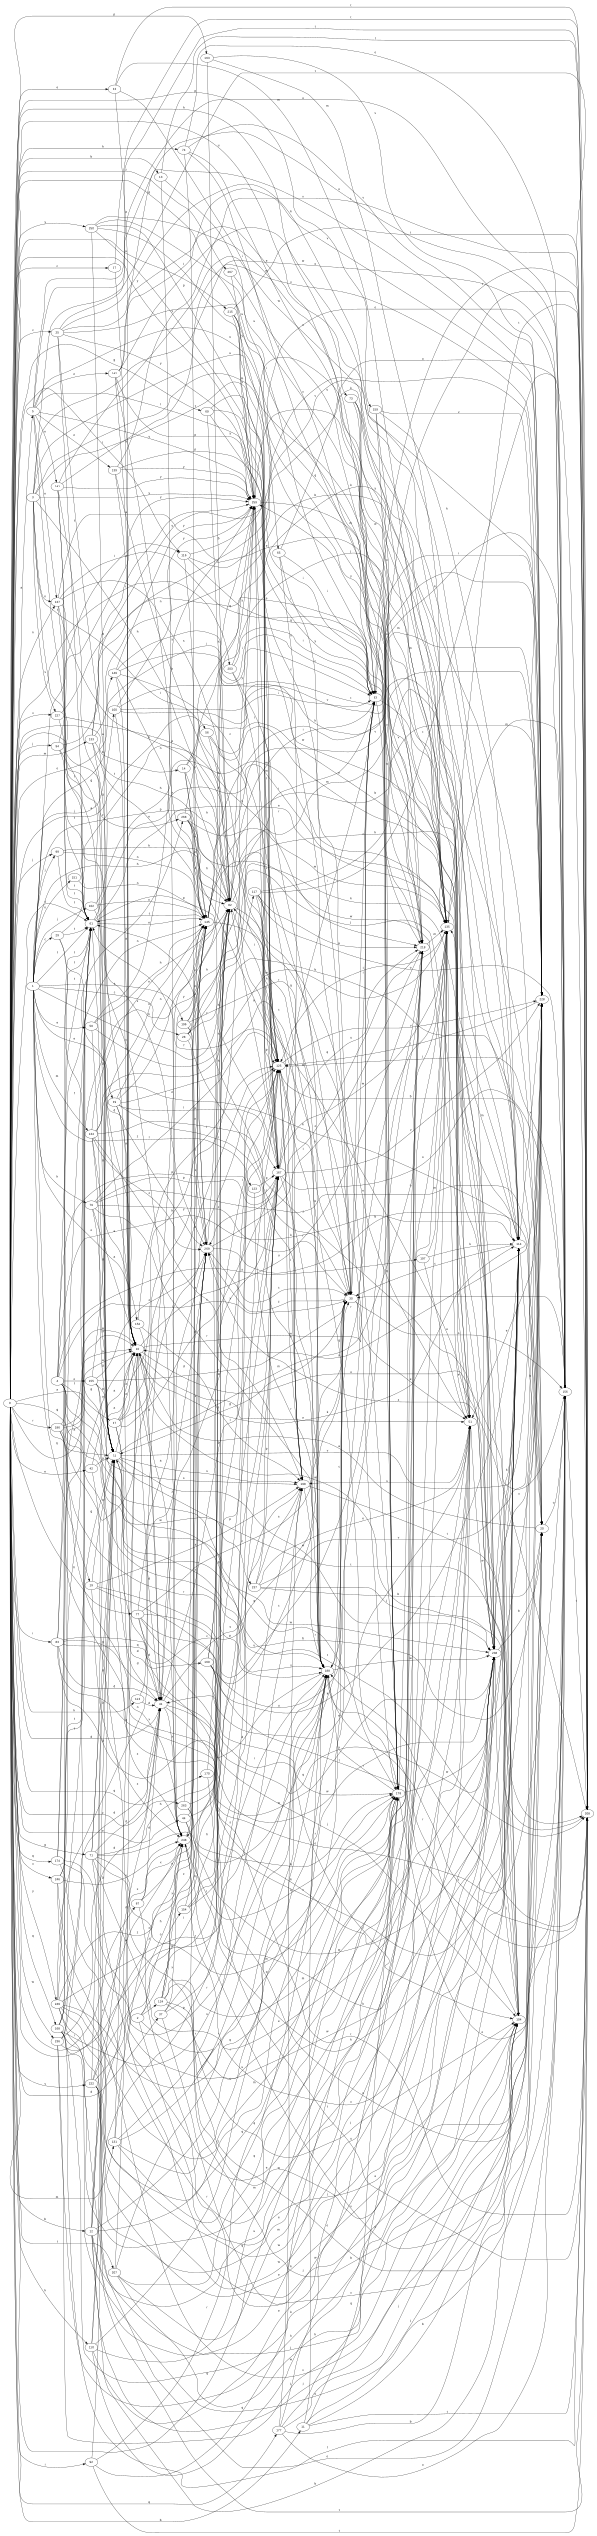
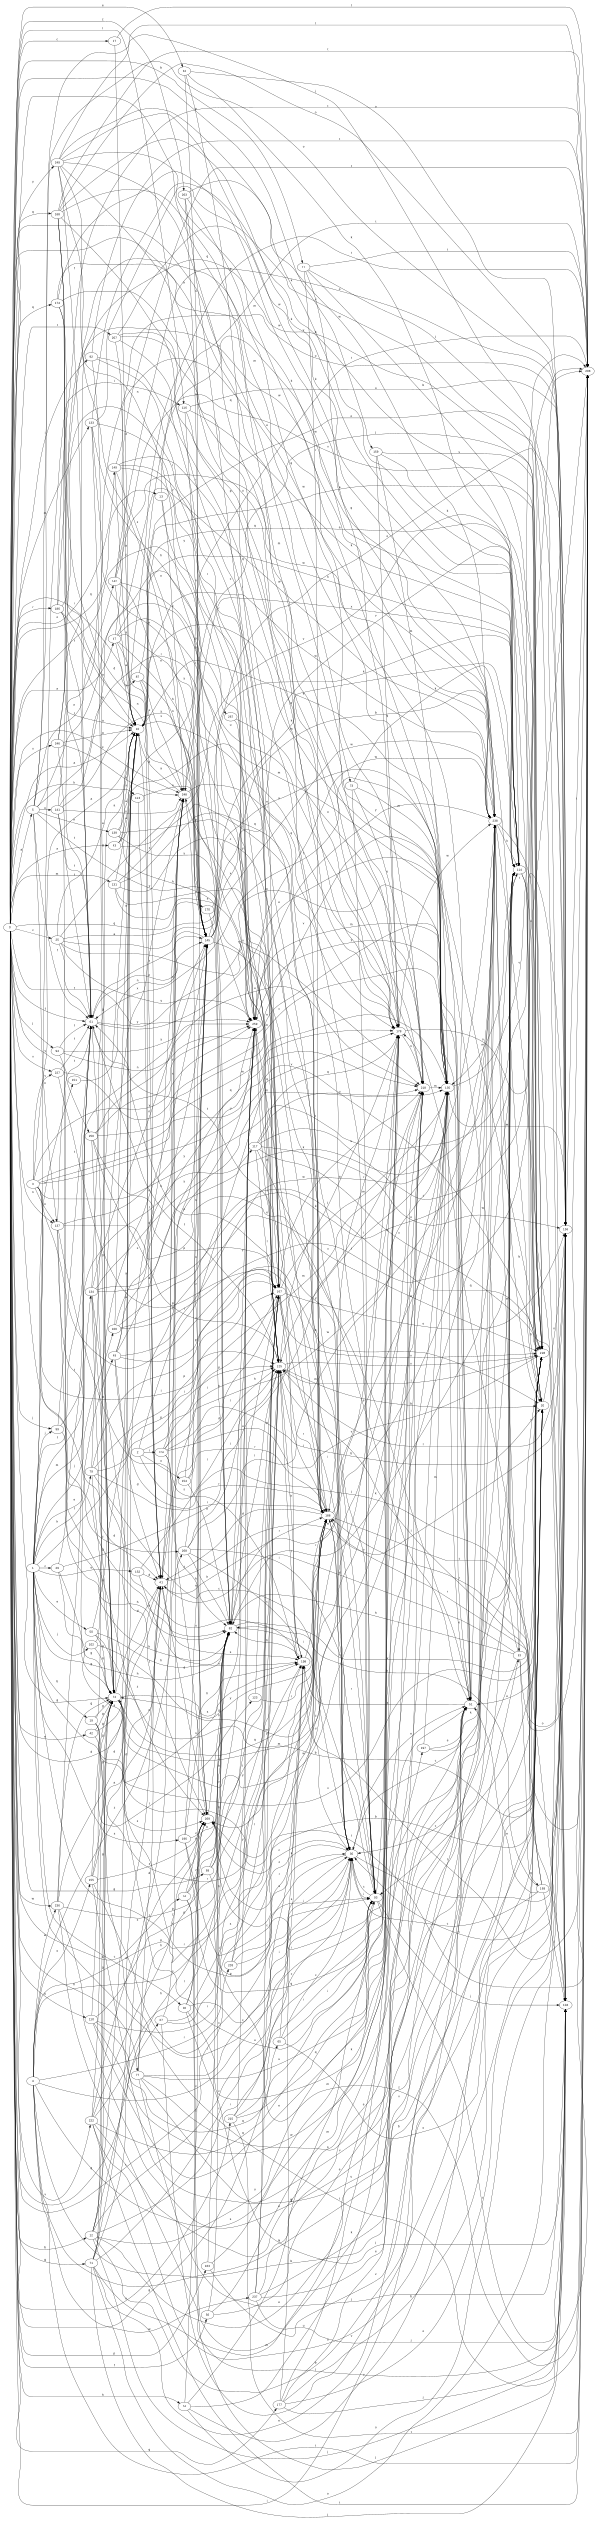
(223, 1805) -> (504, 1237)
none -> (38, 1993)
